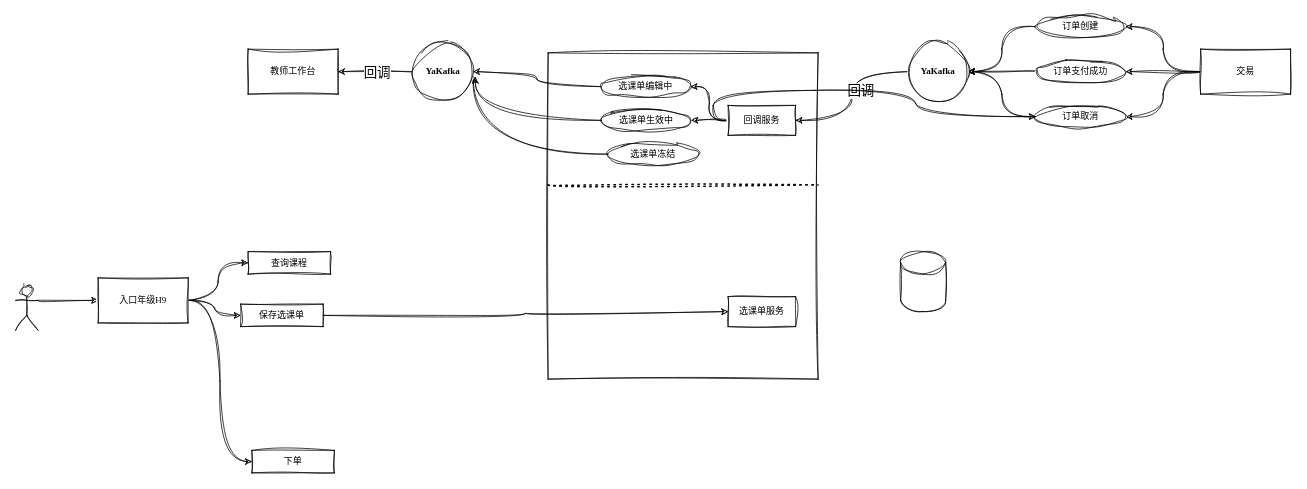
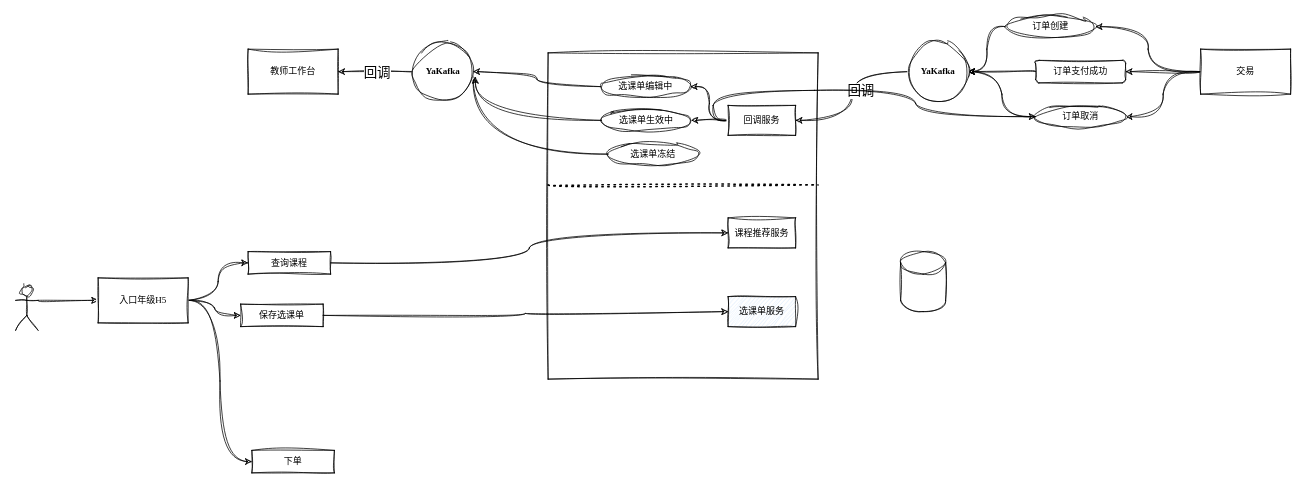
(1080, 27) -> (1050, 27)
(1080, 72) -> (1080, 72)
none -> (762, 233)
none -> (528, 249)
(143, 300) -> (143, 300)
(762, 312) -> (762, 312)
